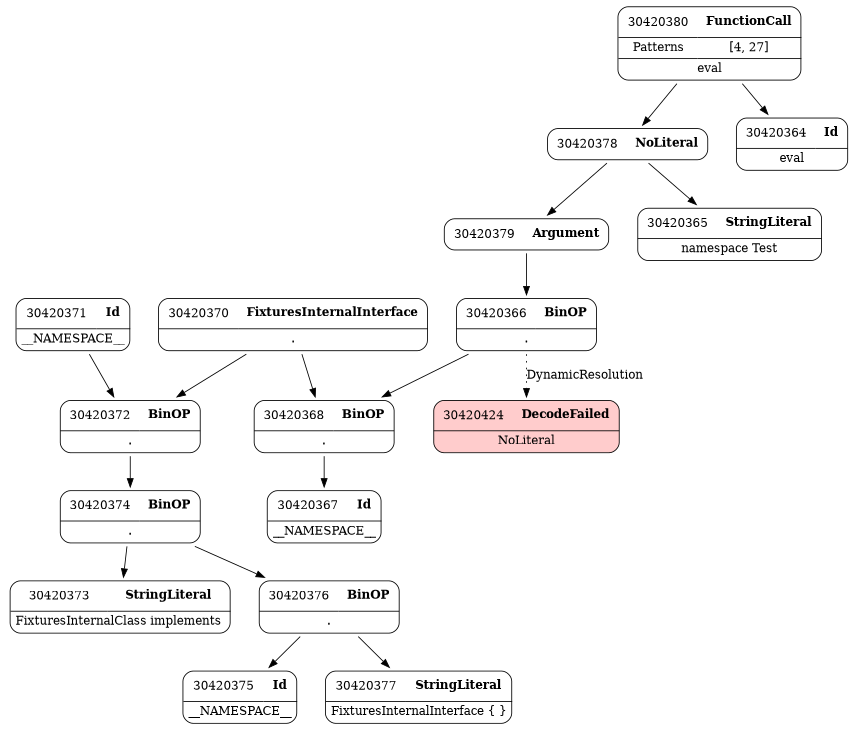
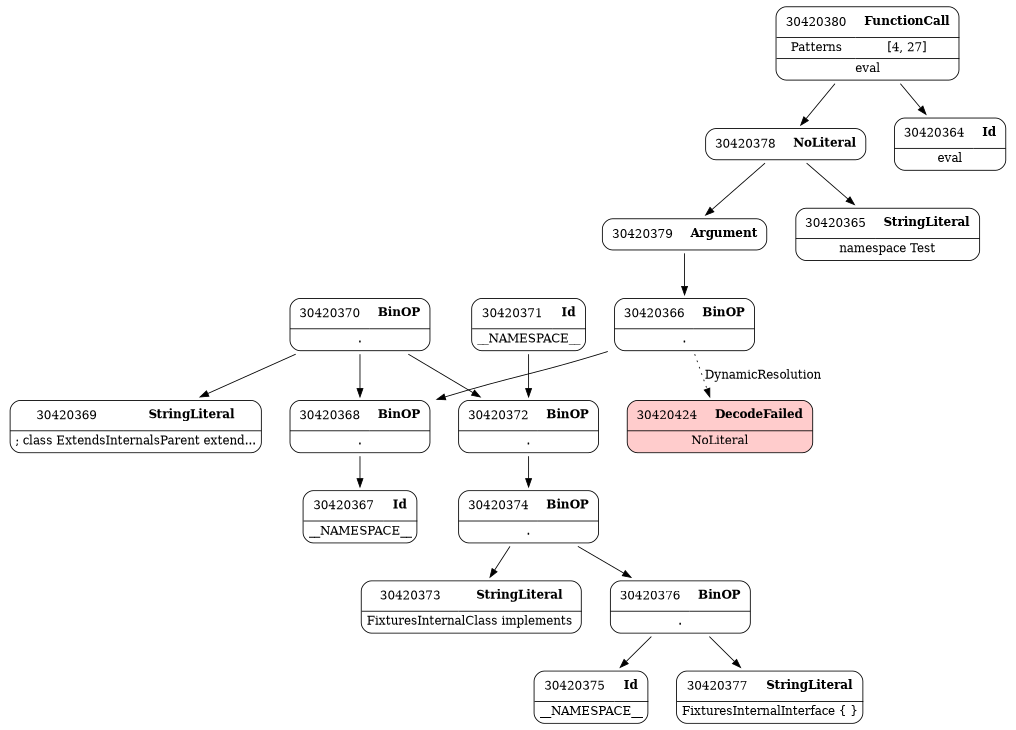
(333, 313) -> (399, 313)
none -> (136, 427)
